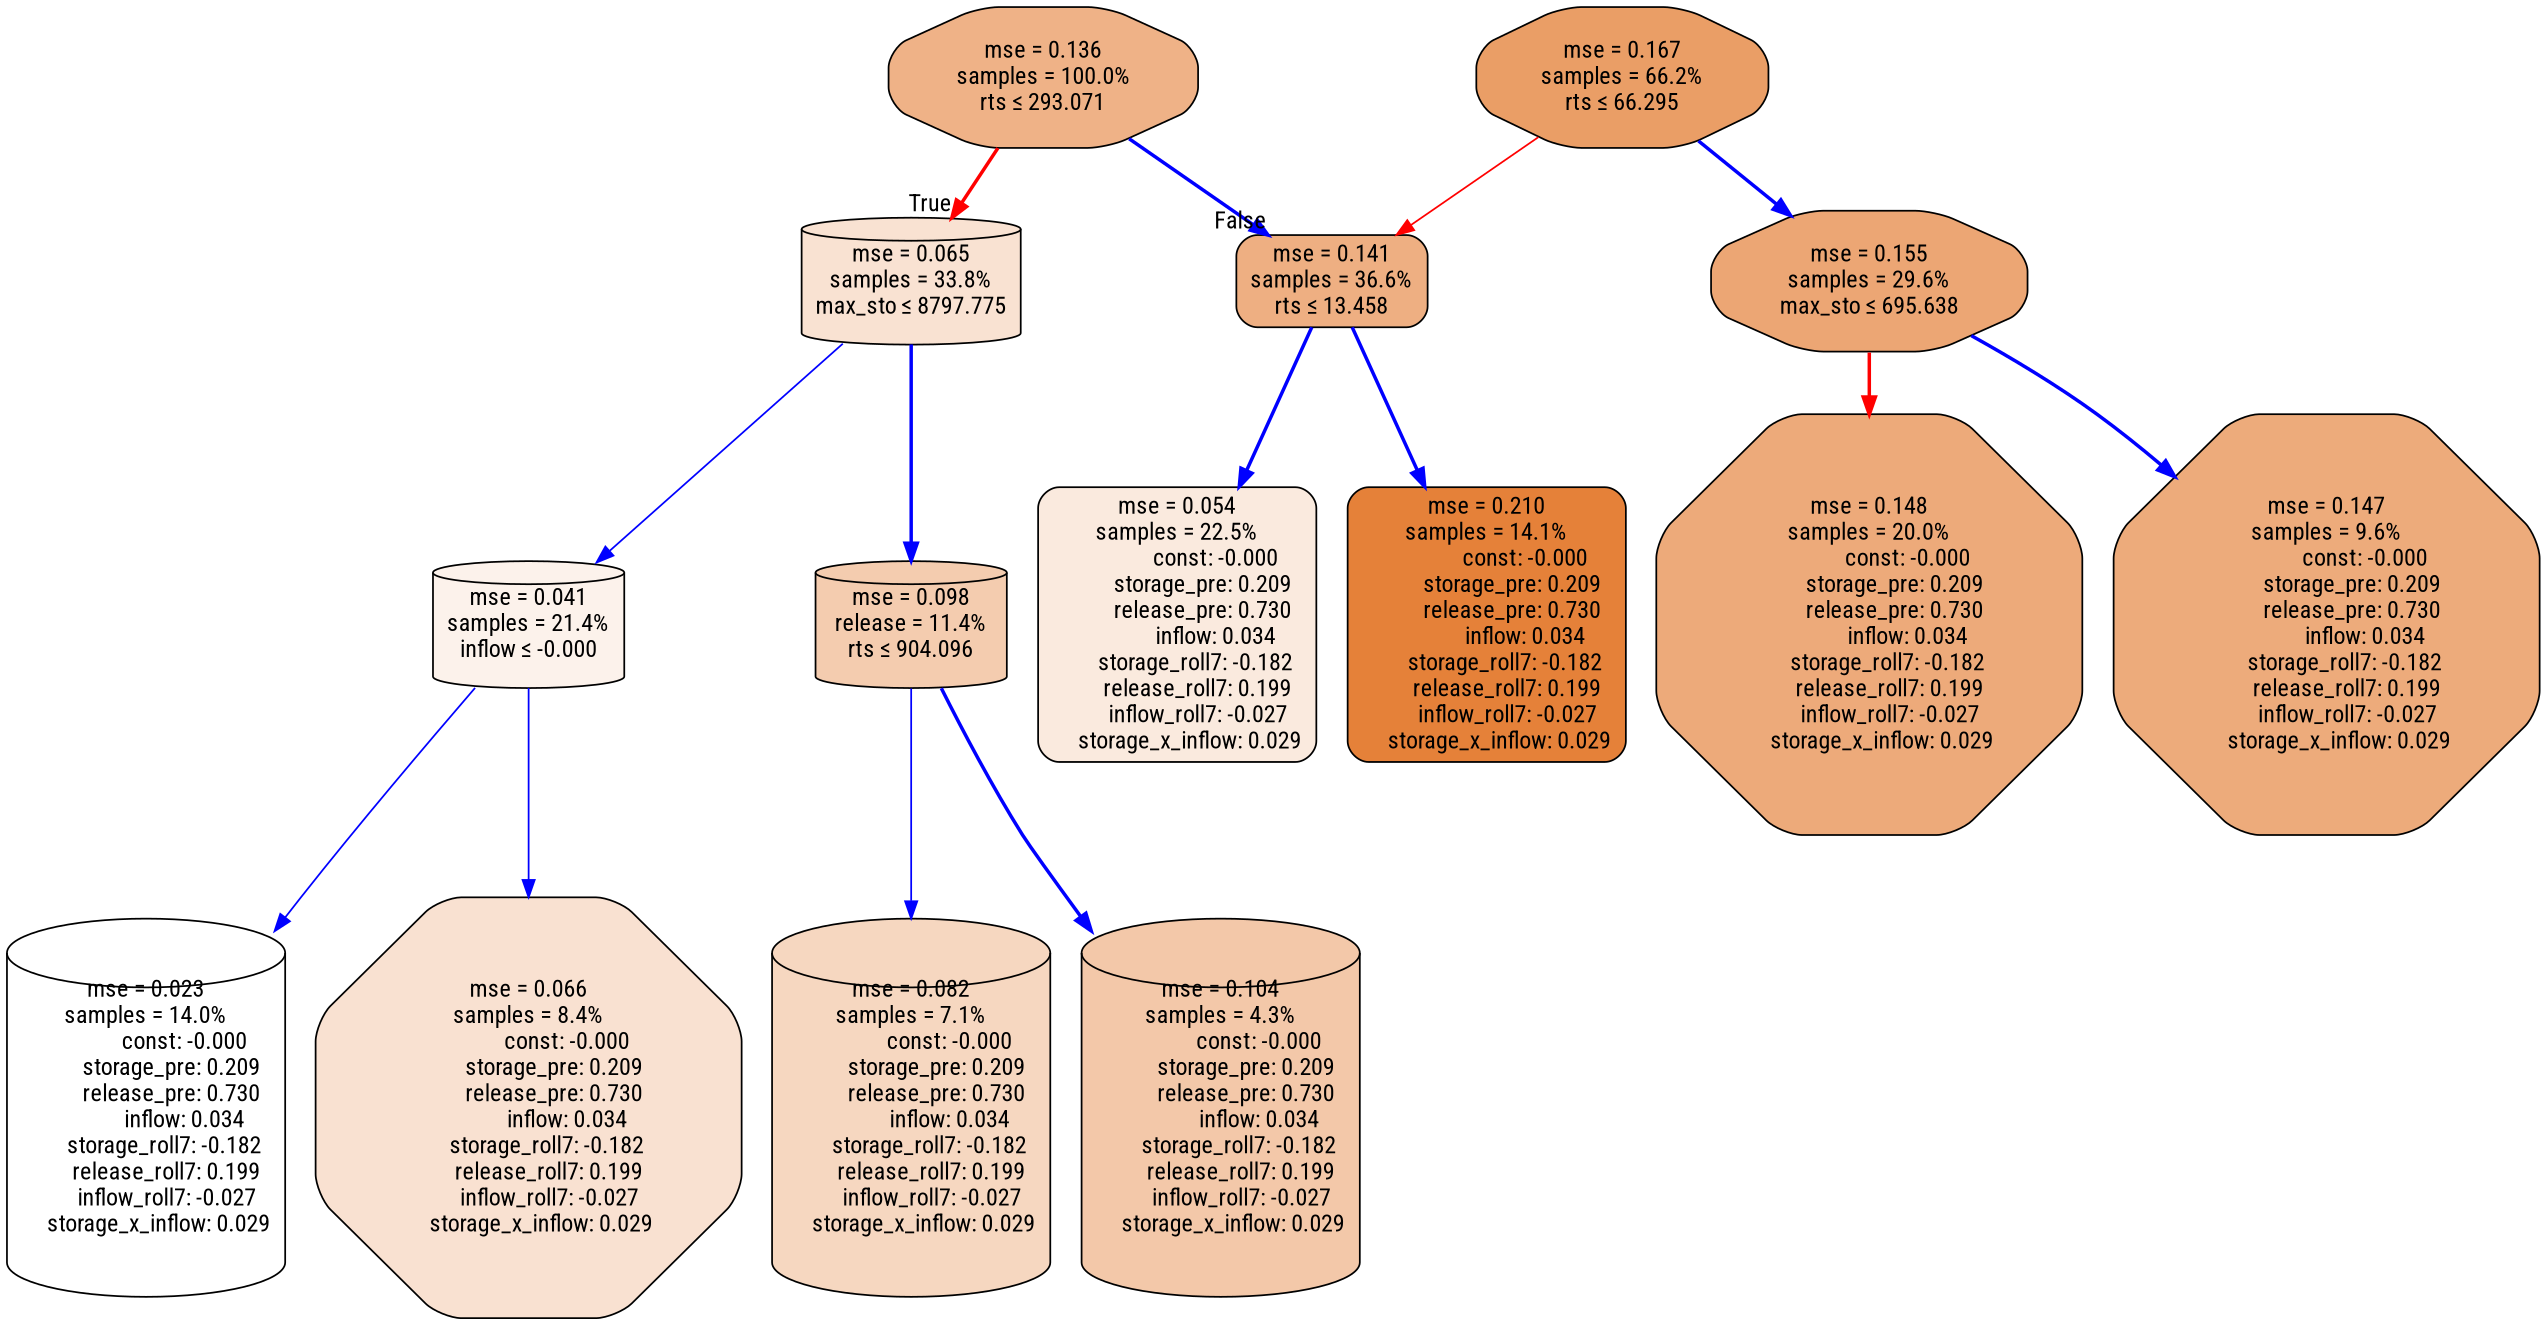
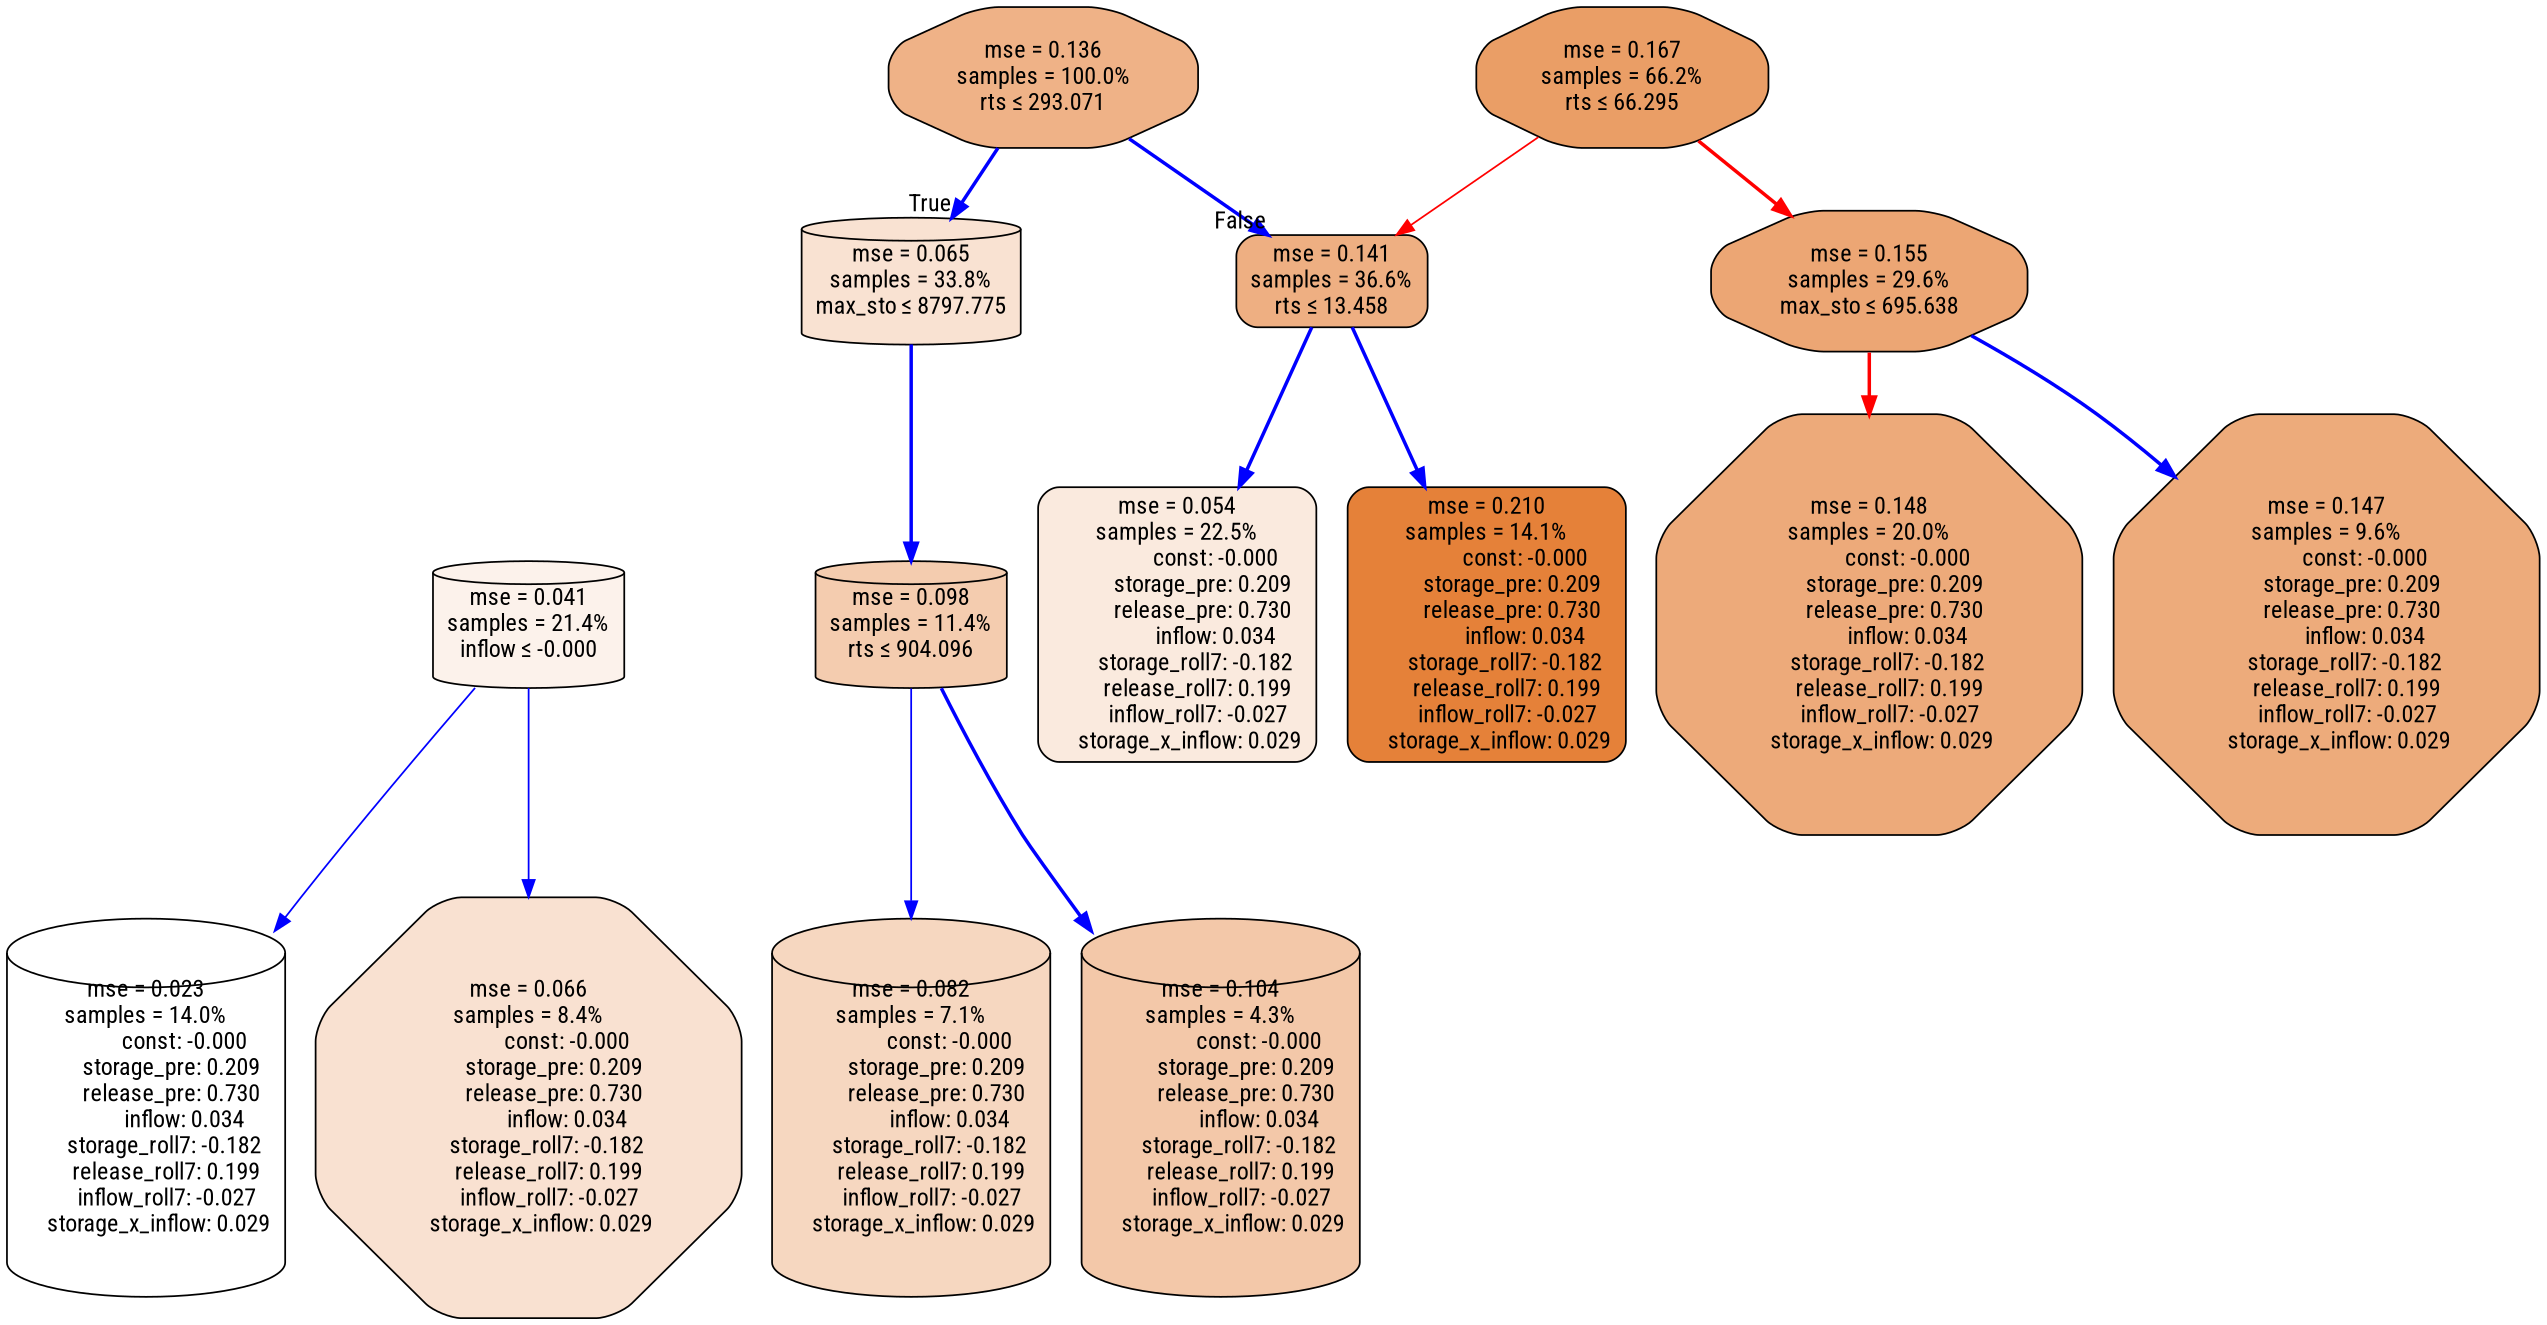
(1737, 173) -> (1737, 173)
(980, 176) -> (980, 176)
(726, 447) -> none
(911, 625) -> (911, 625)
